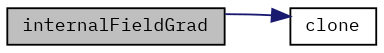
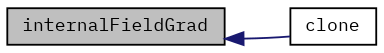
(248, 14) -> (267, 38)
